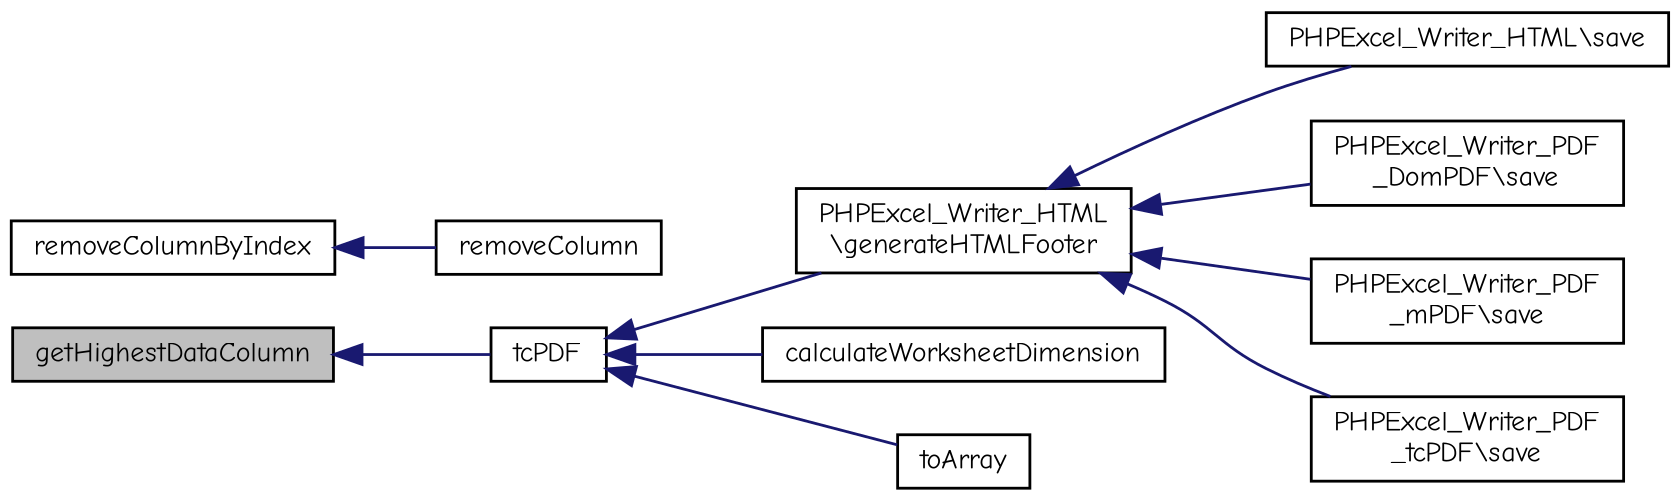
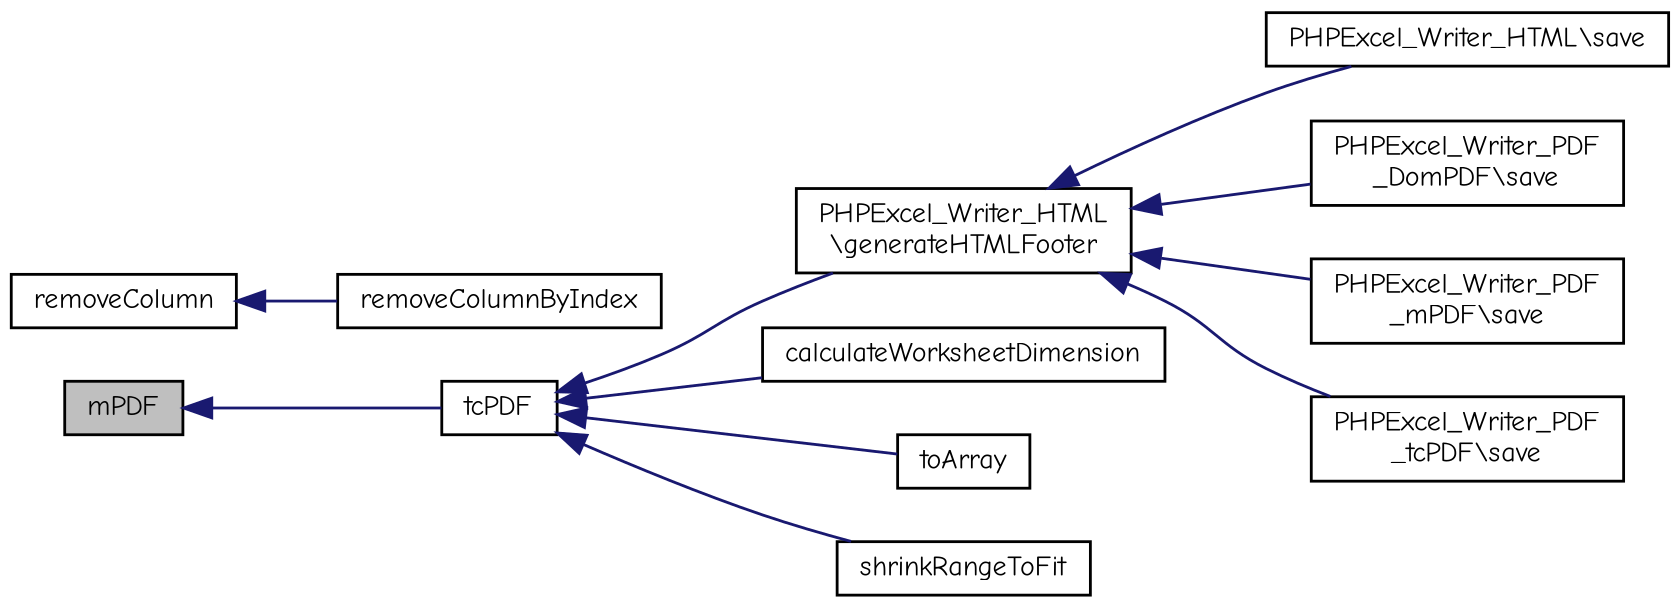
(400, 248) -> (301, 301)
(173, 355) -> (124, 408)
none -> (964, 568)
